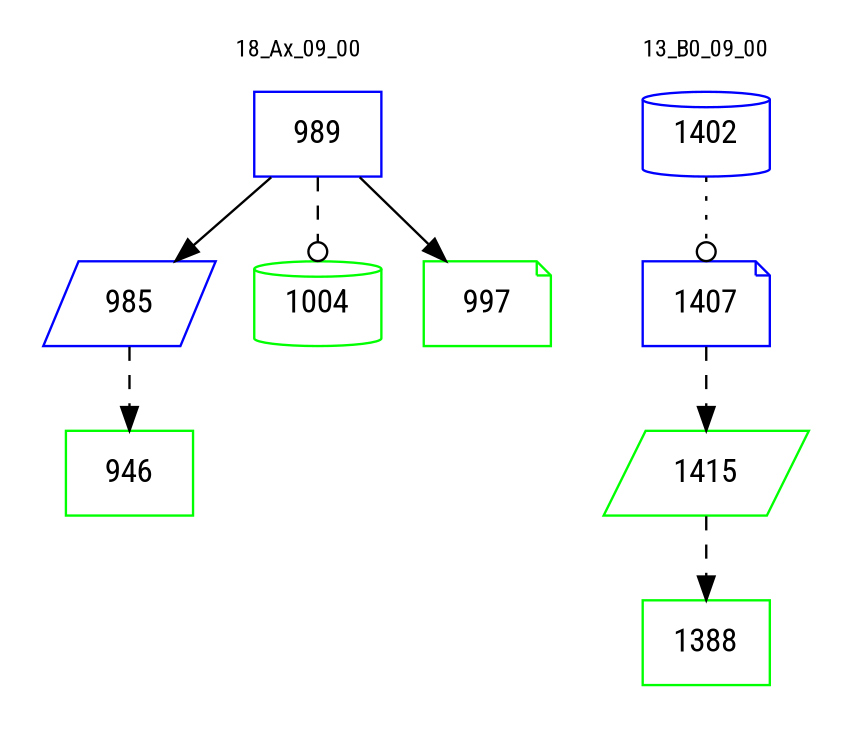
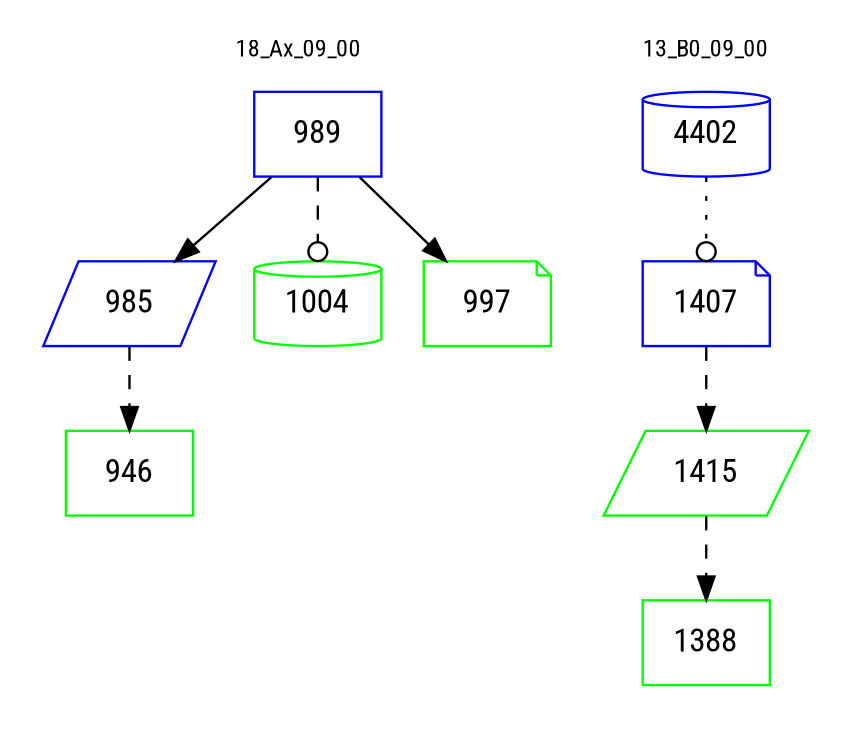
(706, 134) -> (706, 134)
